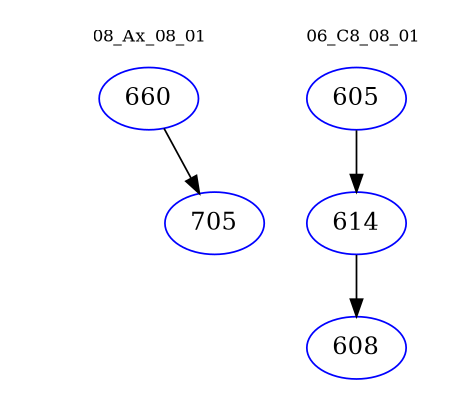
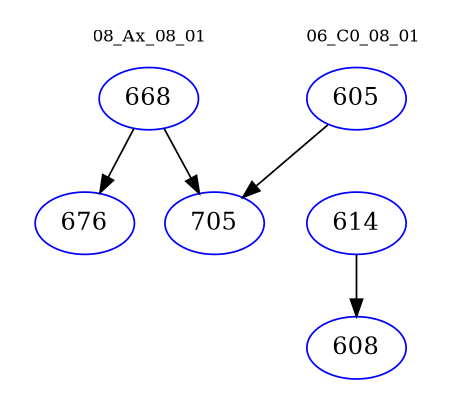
(363, 37) -> (363, 37)
(149, 99) -> (149, 99)
(356, 152) -> (305, 145)
none -> (85, 223)
